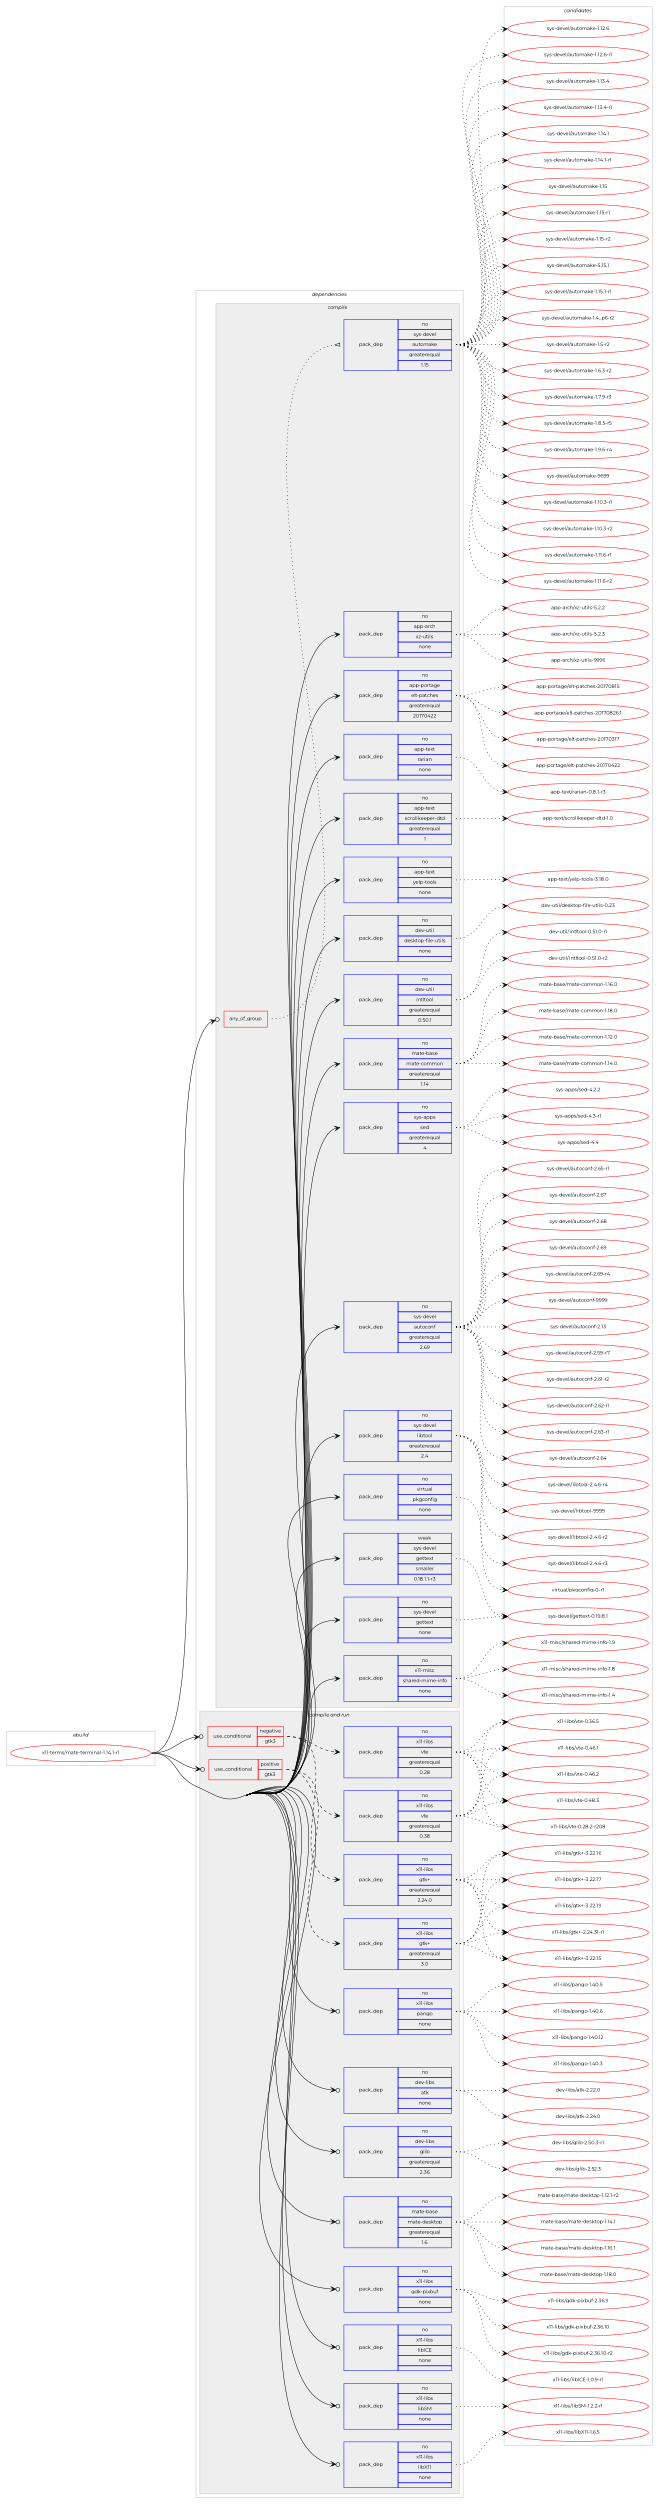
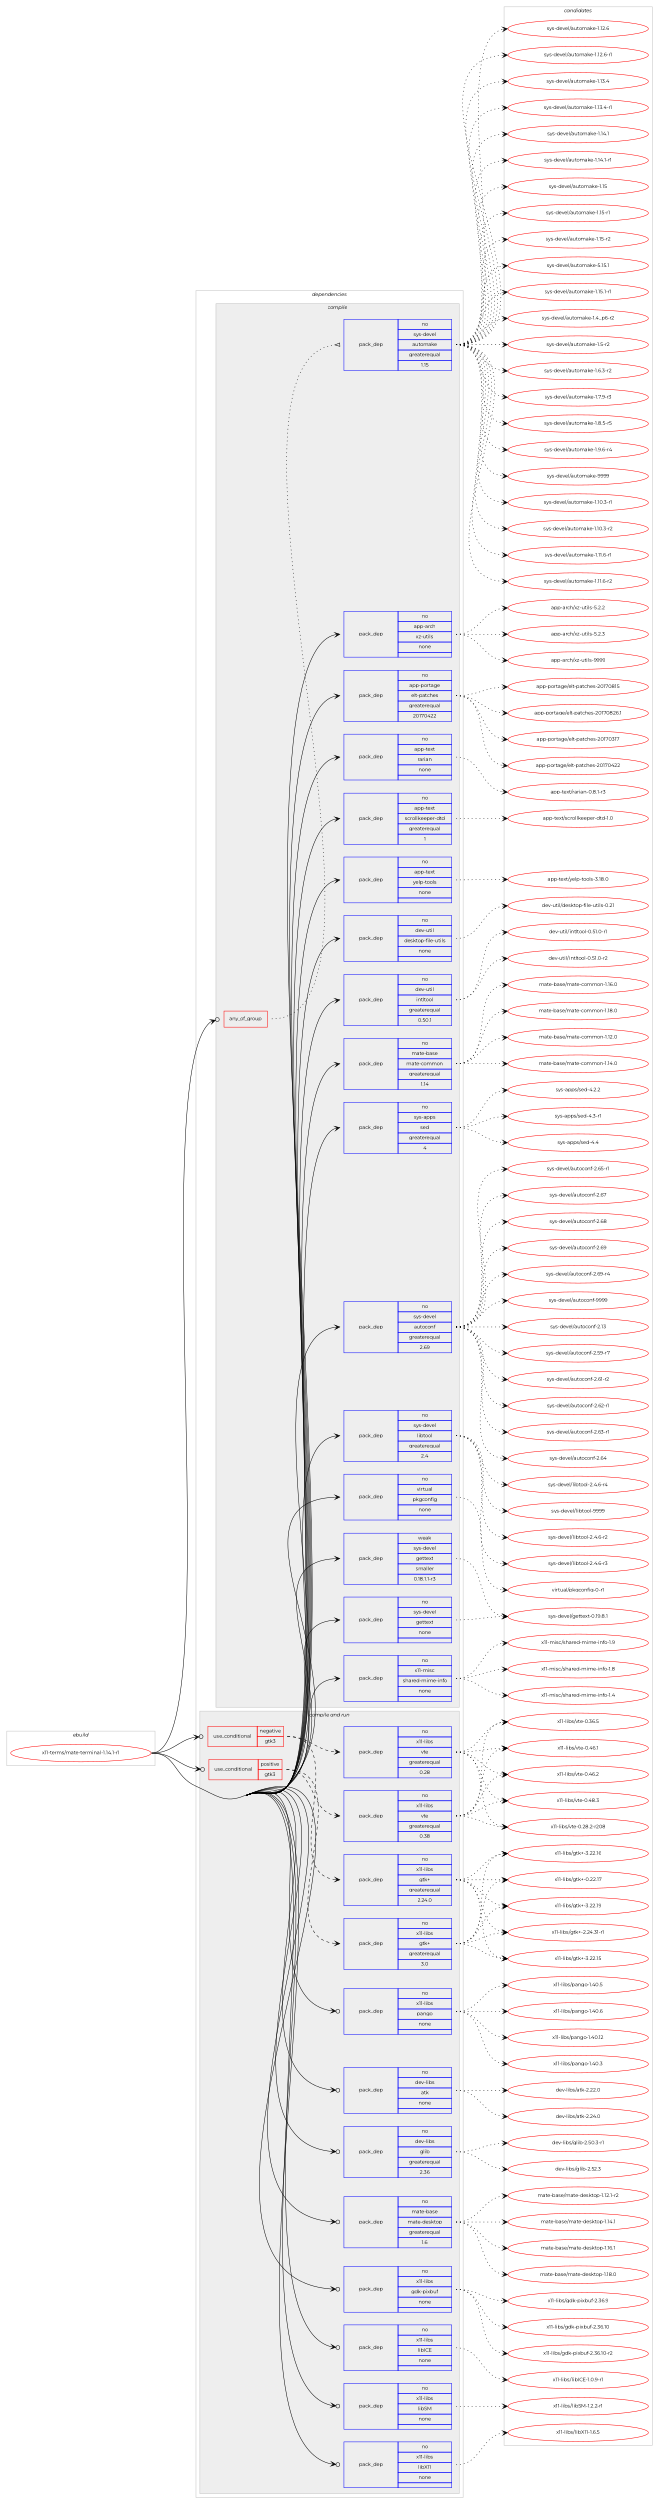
(578, 476) -> (578, 476)
(578, 906) -> (578, 906)
(578, 1880) -> (578, 1880)
